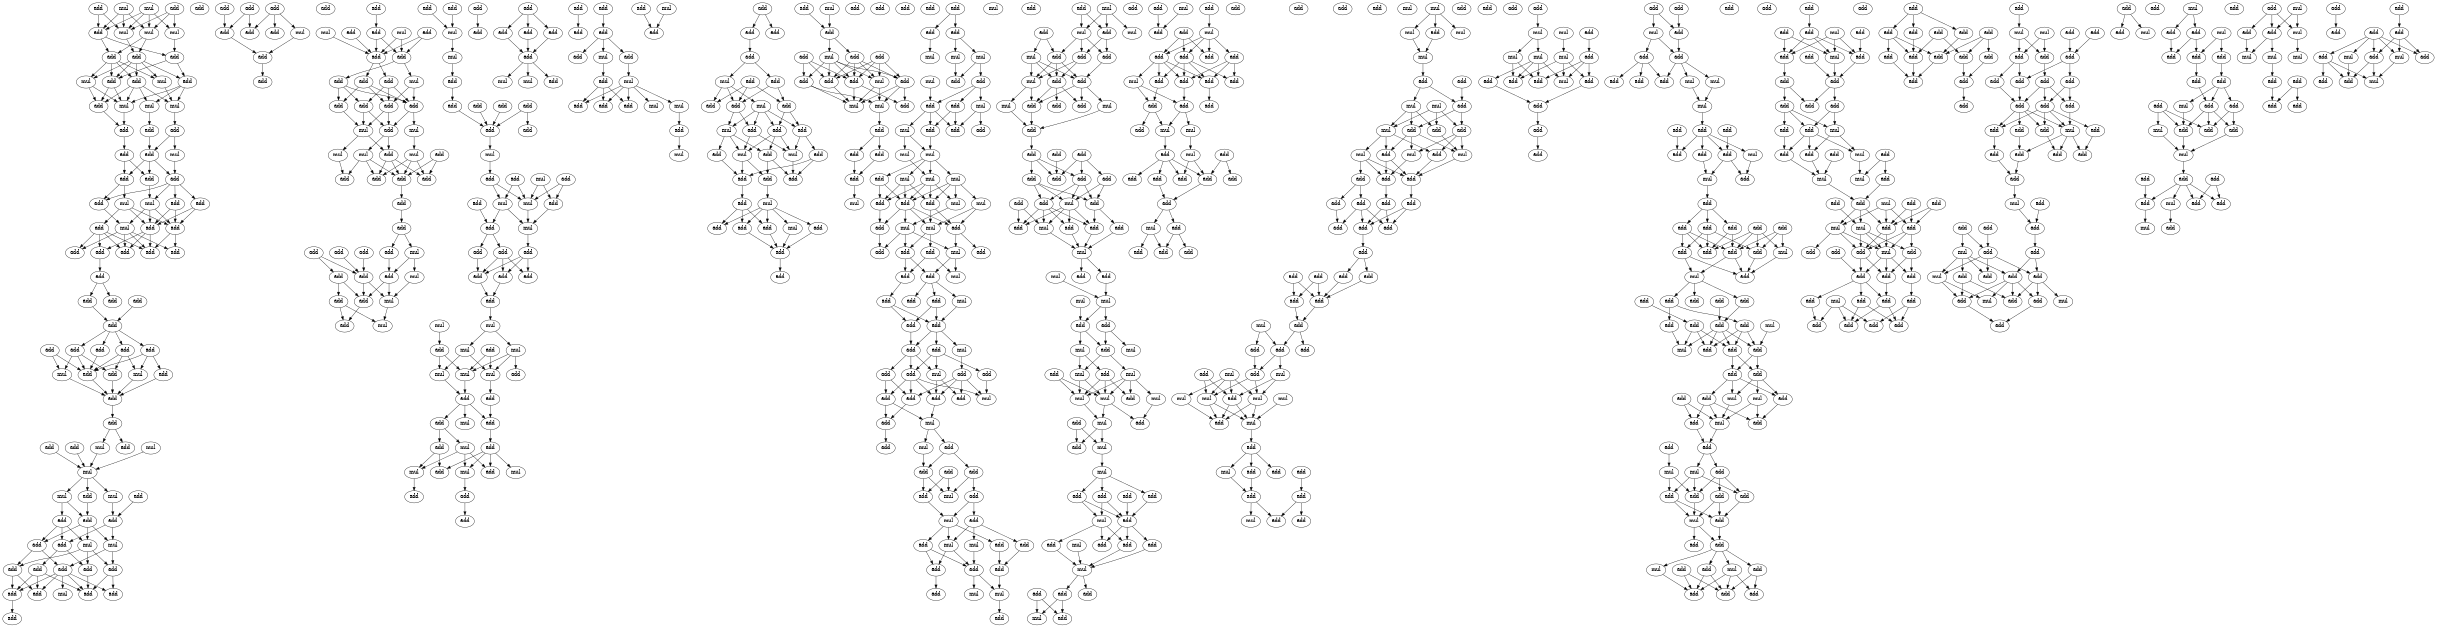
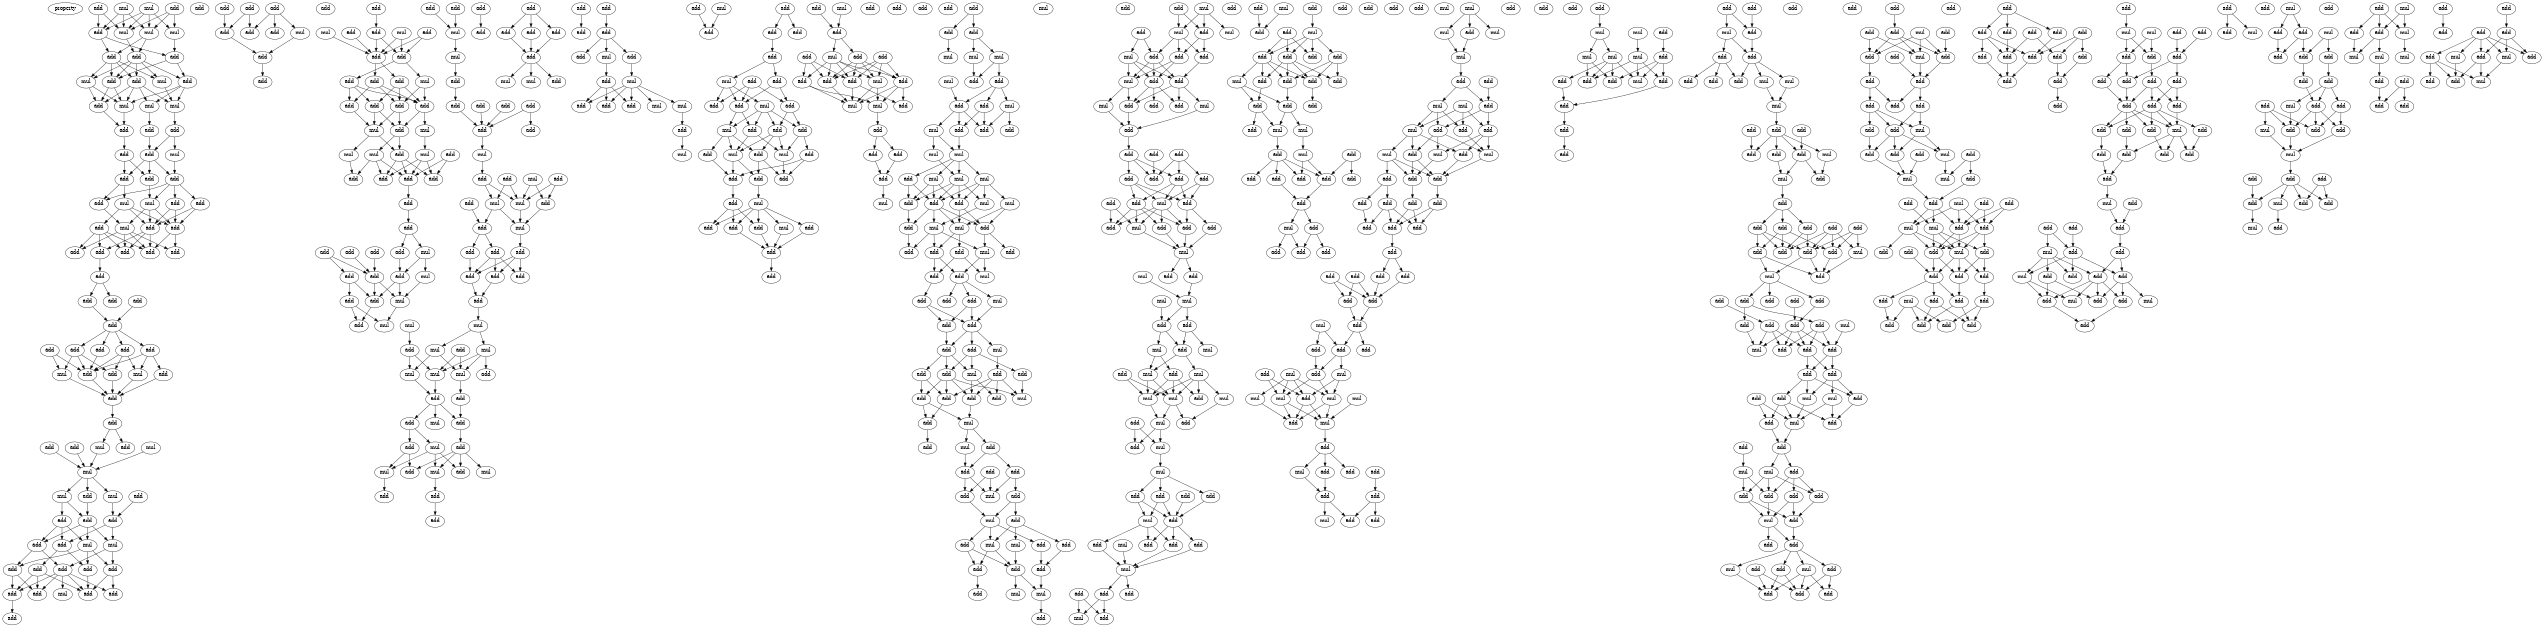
none -> (65, 9)
